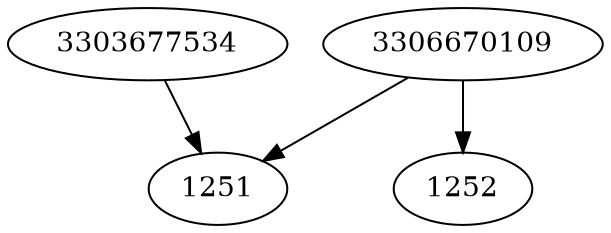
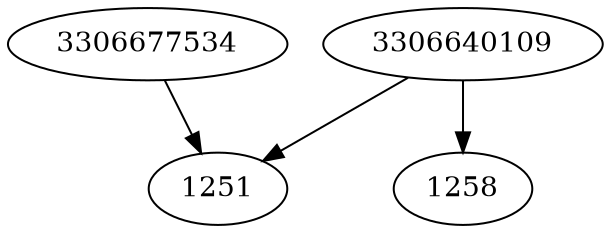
(148, 44) -> (148, 44)
(463, 44) -> (463, 44)
(463, 189) -> (463, 189)
